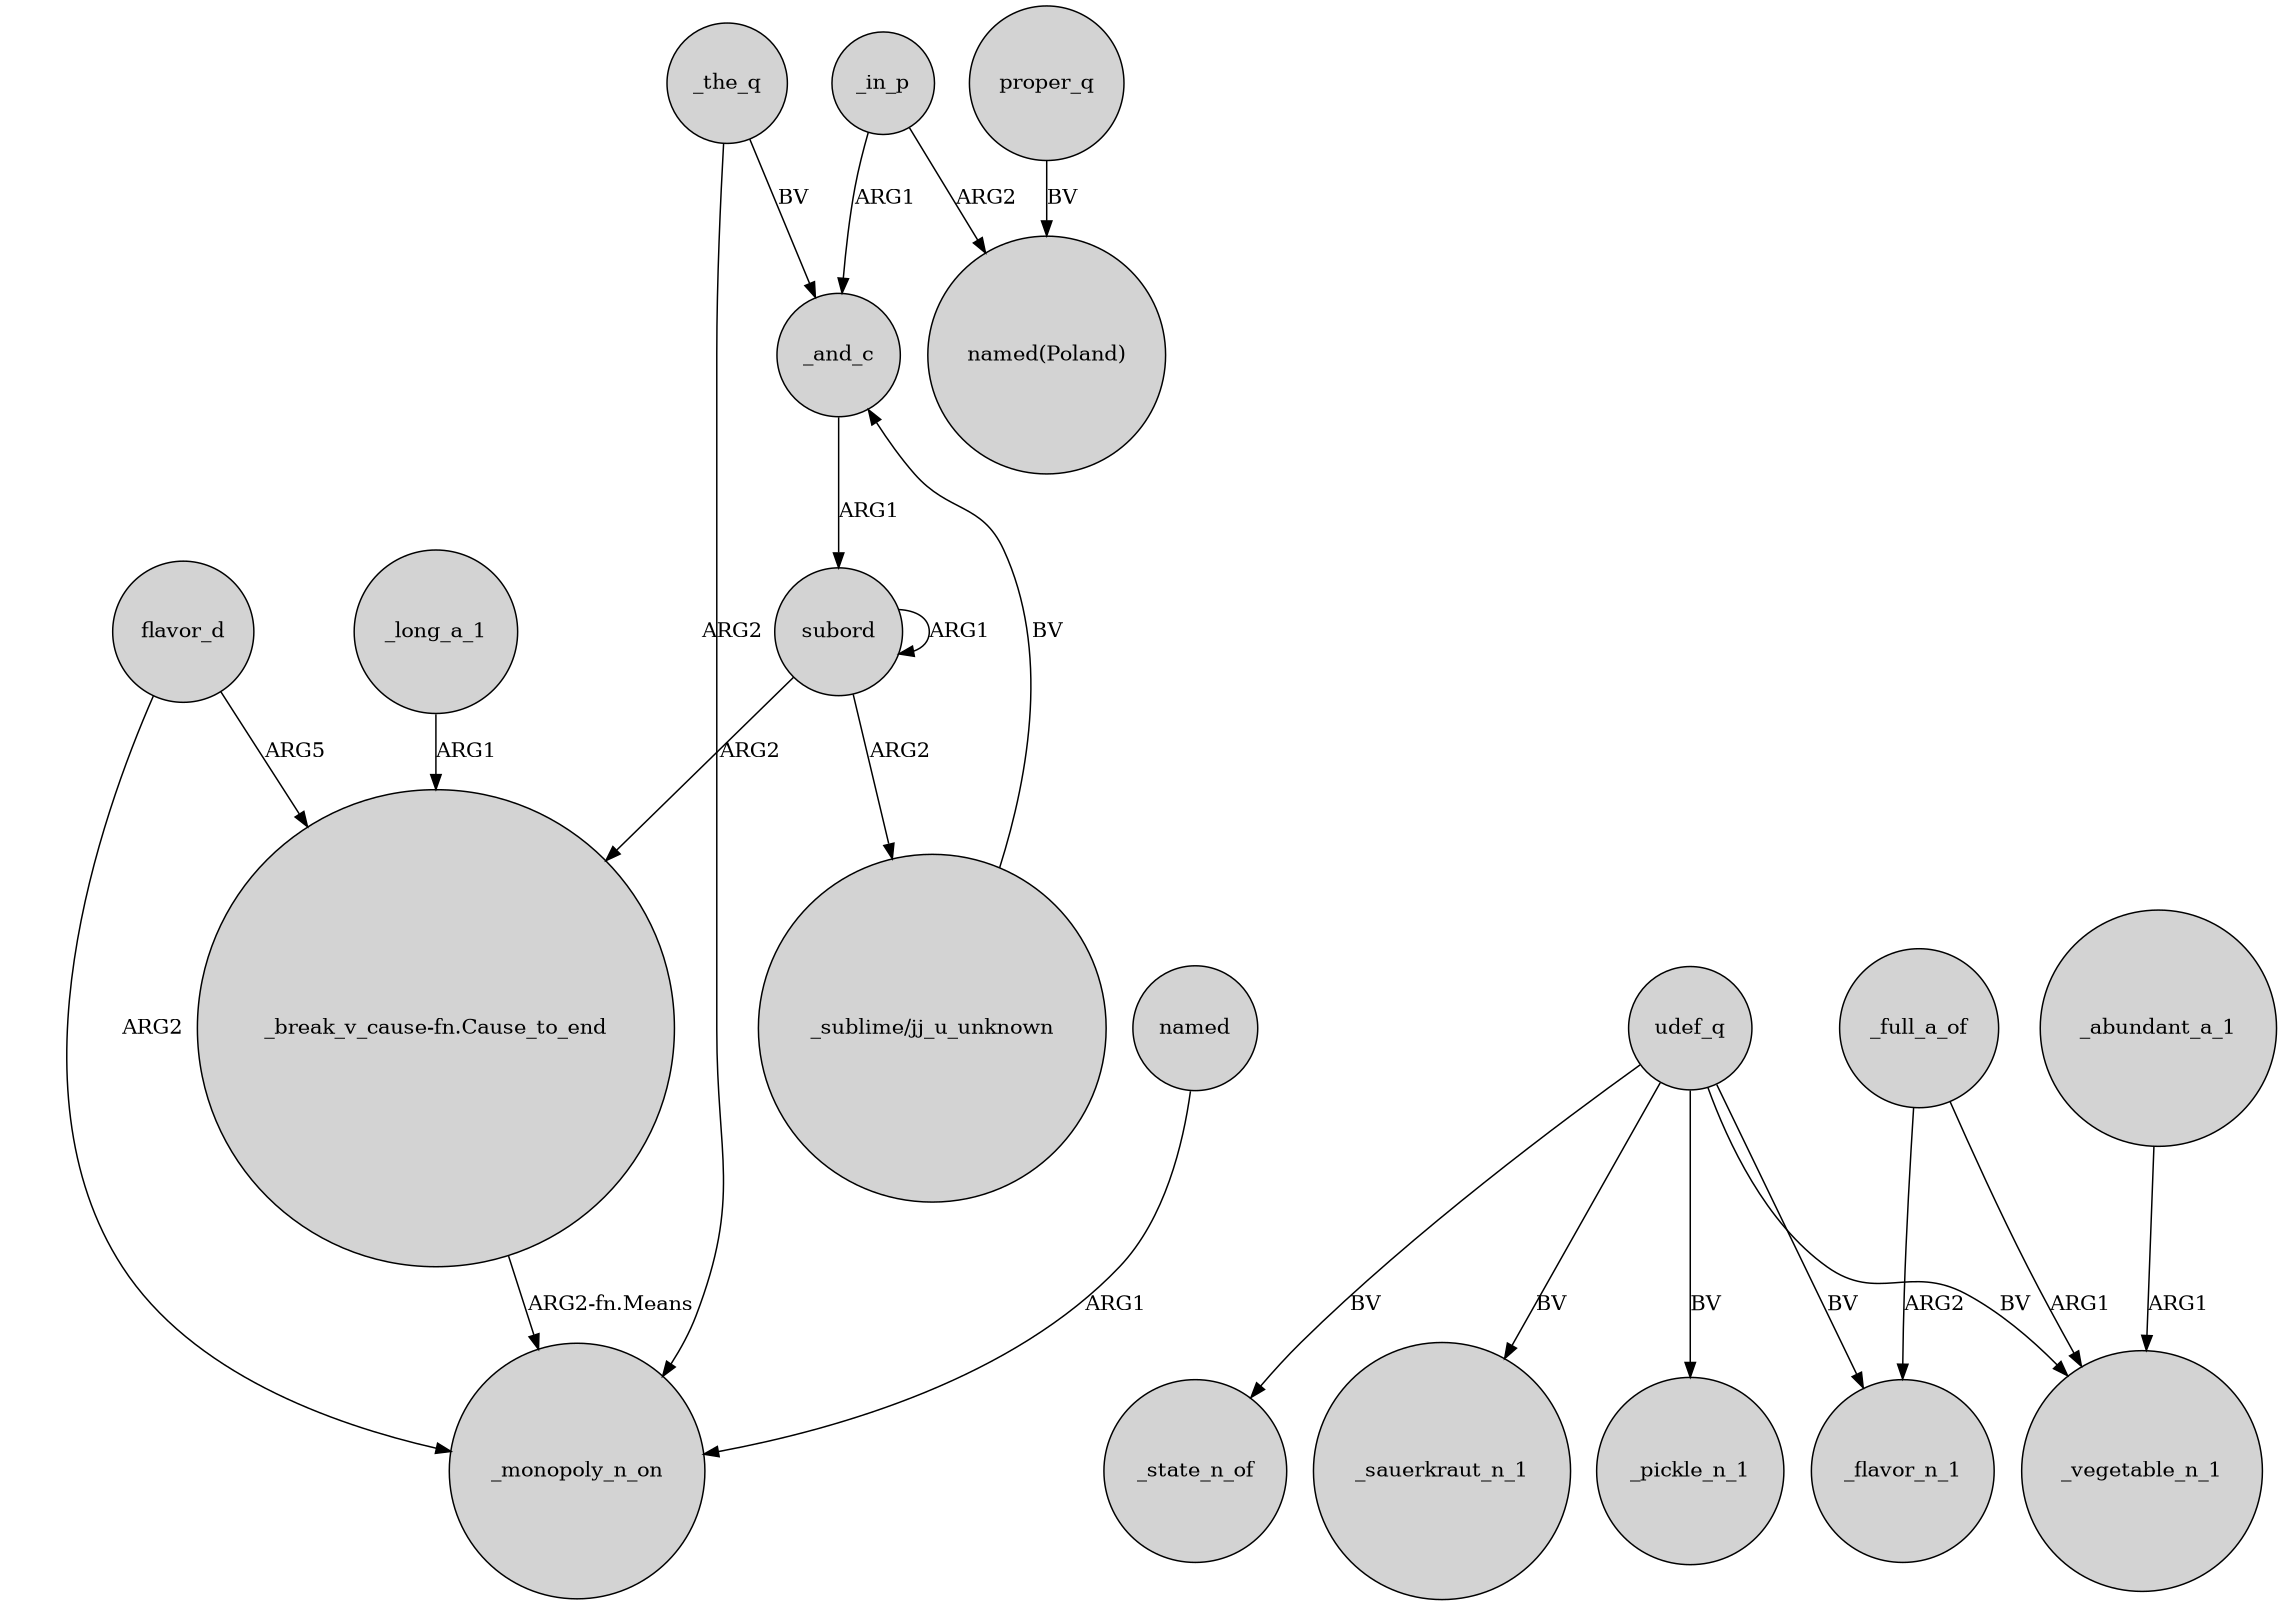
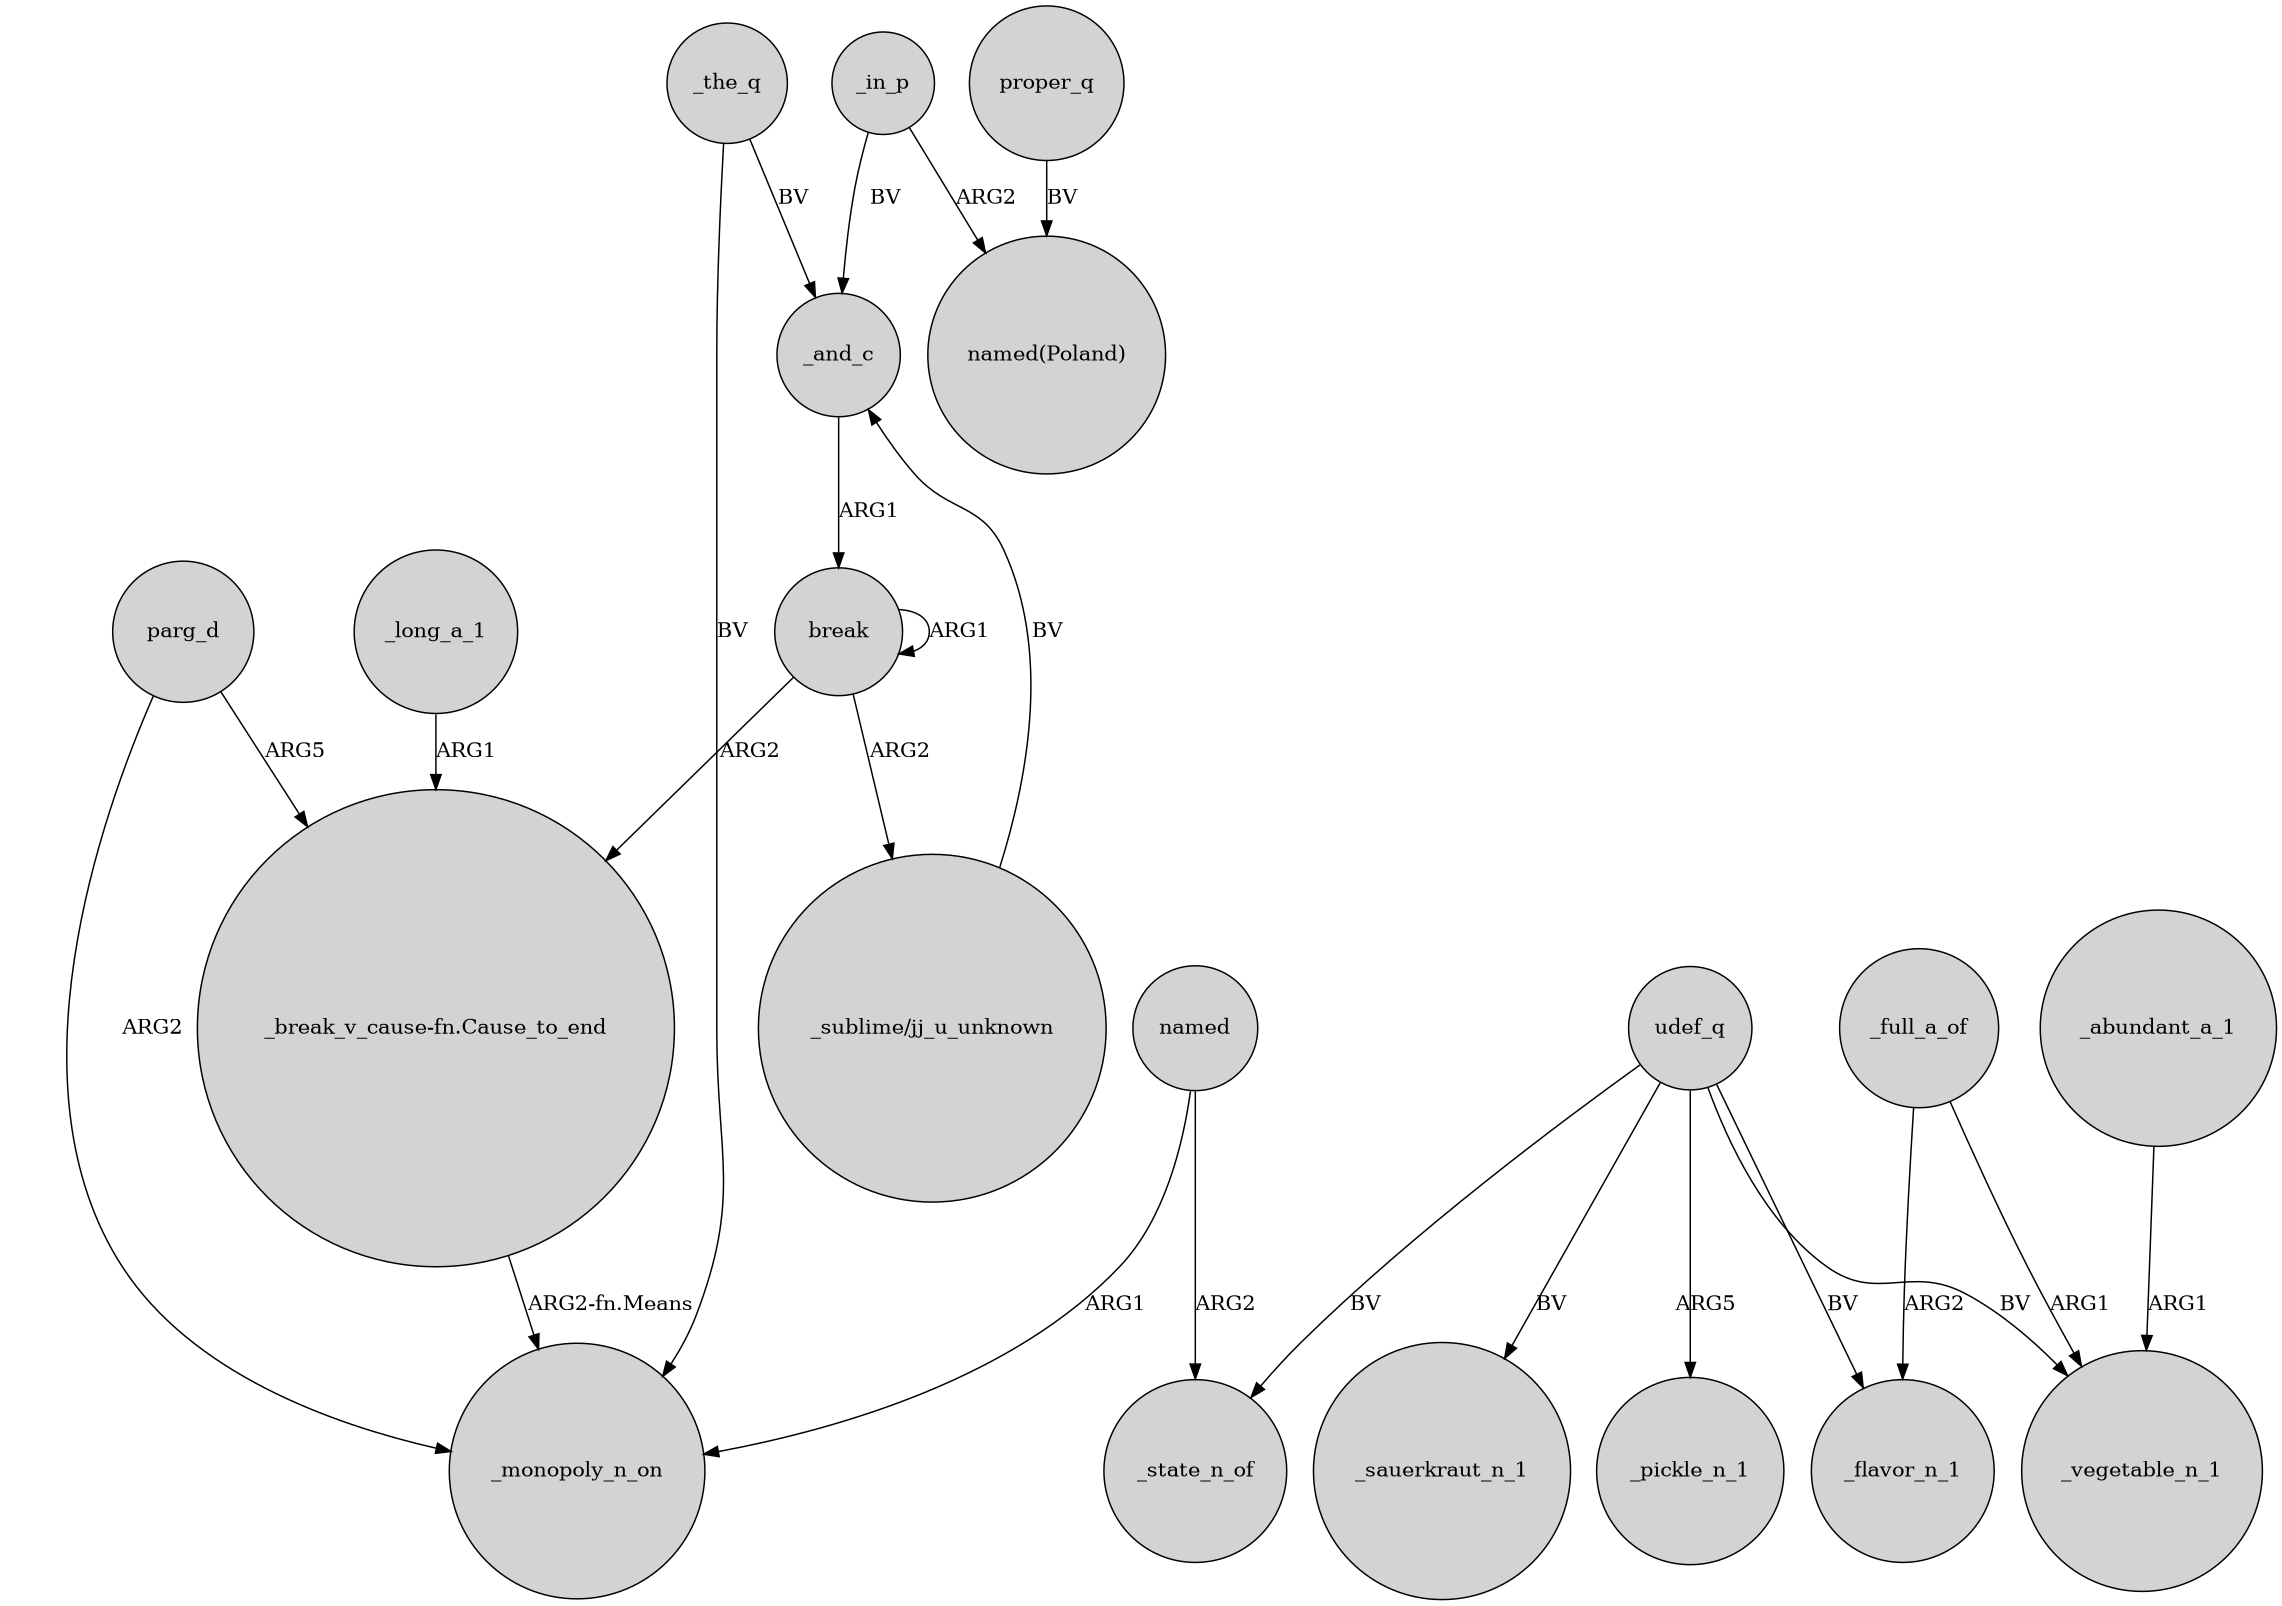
(885, 198) -> (885, 198)
(183, 632) -> (183, 632)
(732, 632) -> (732, 632)
(839, 632) -> (839, 632)
none -> (1195, 1228)
(1706, 1305) -> (1706, 1305)
